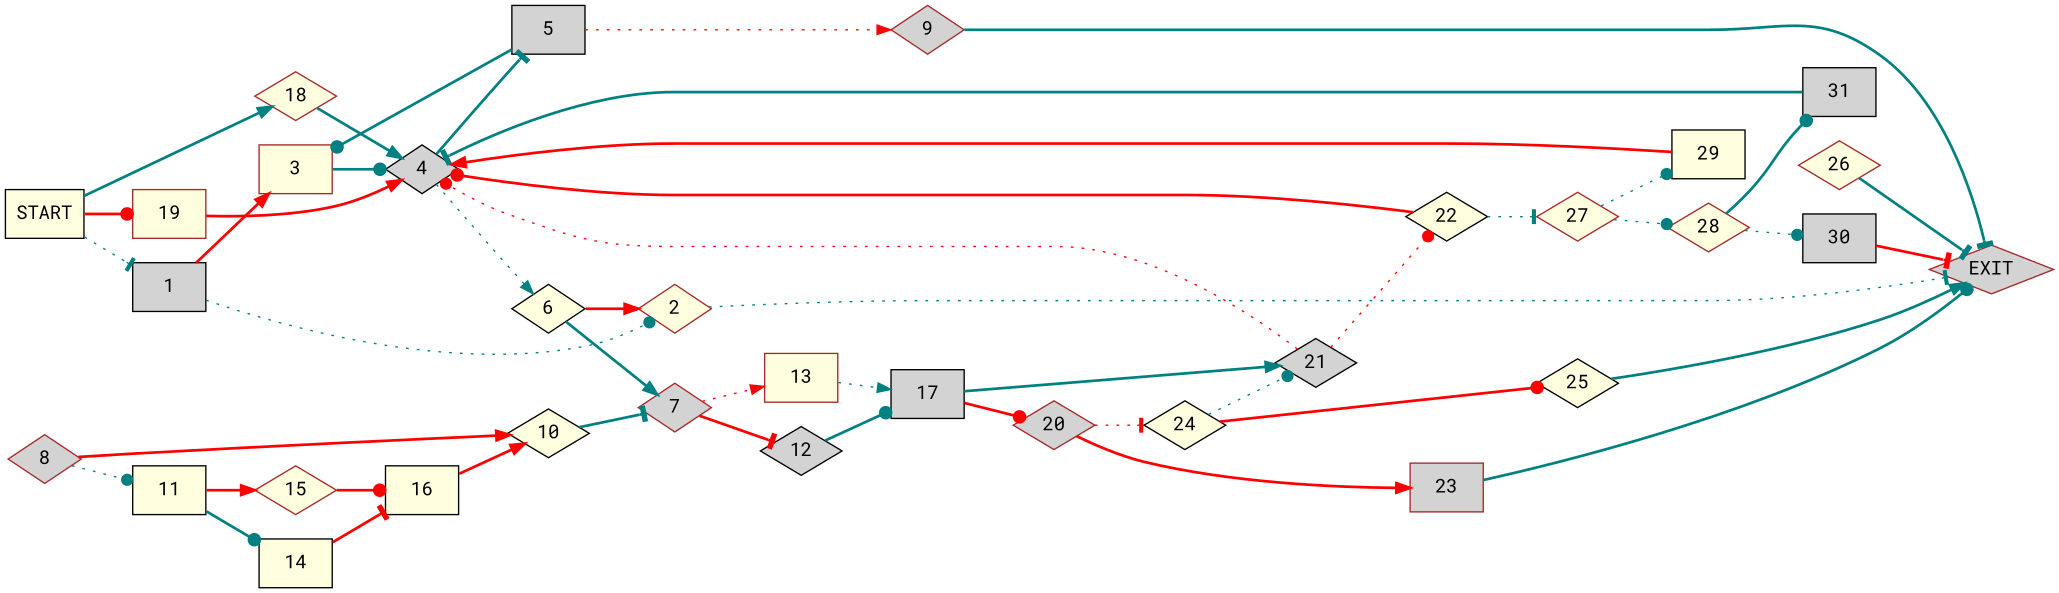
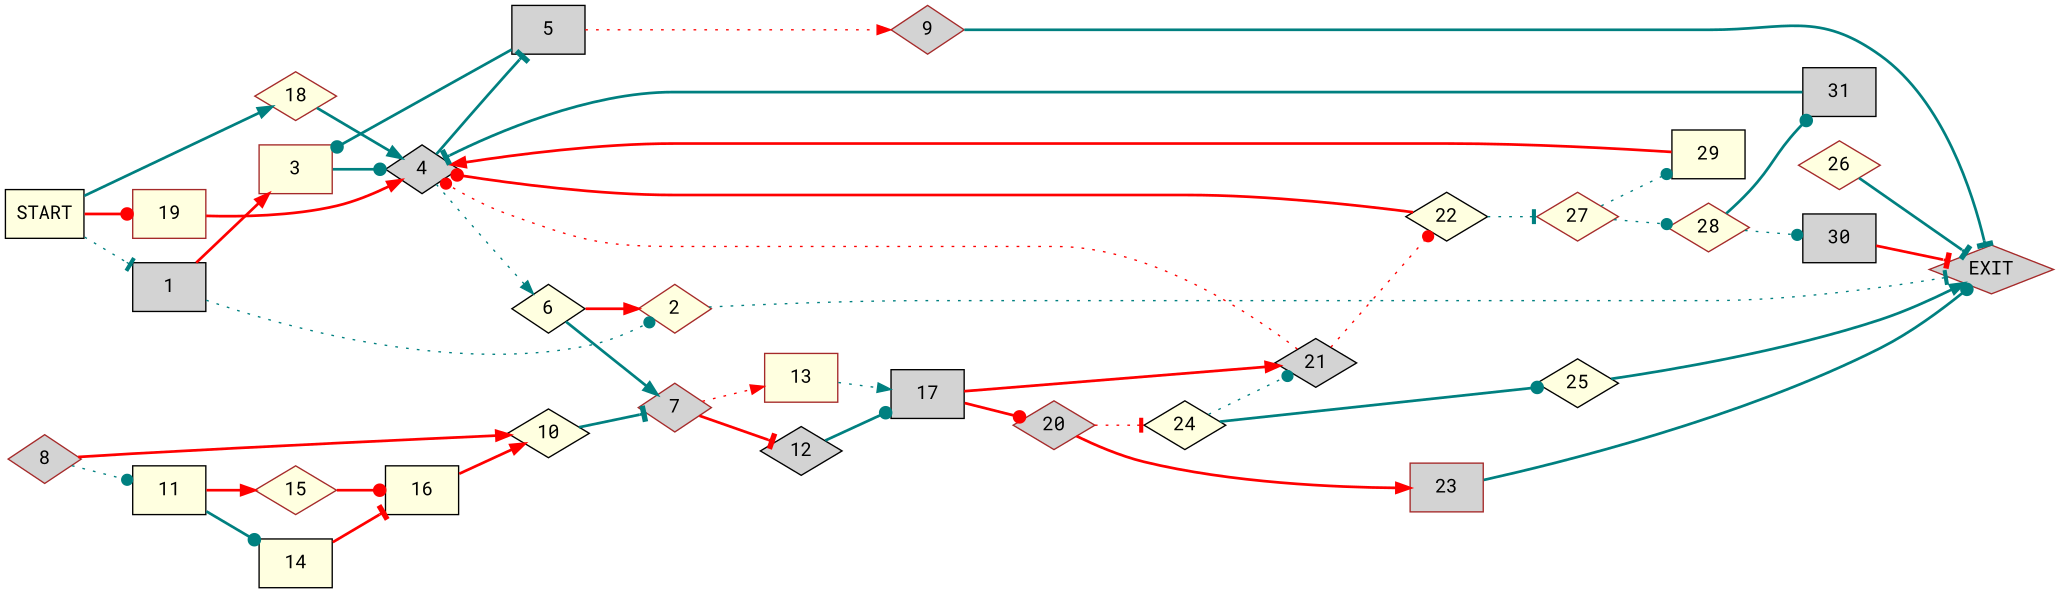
(1115, 379) -> (1115, 379)
(1376, 405) -> (1376, 405)
